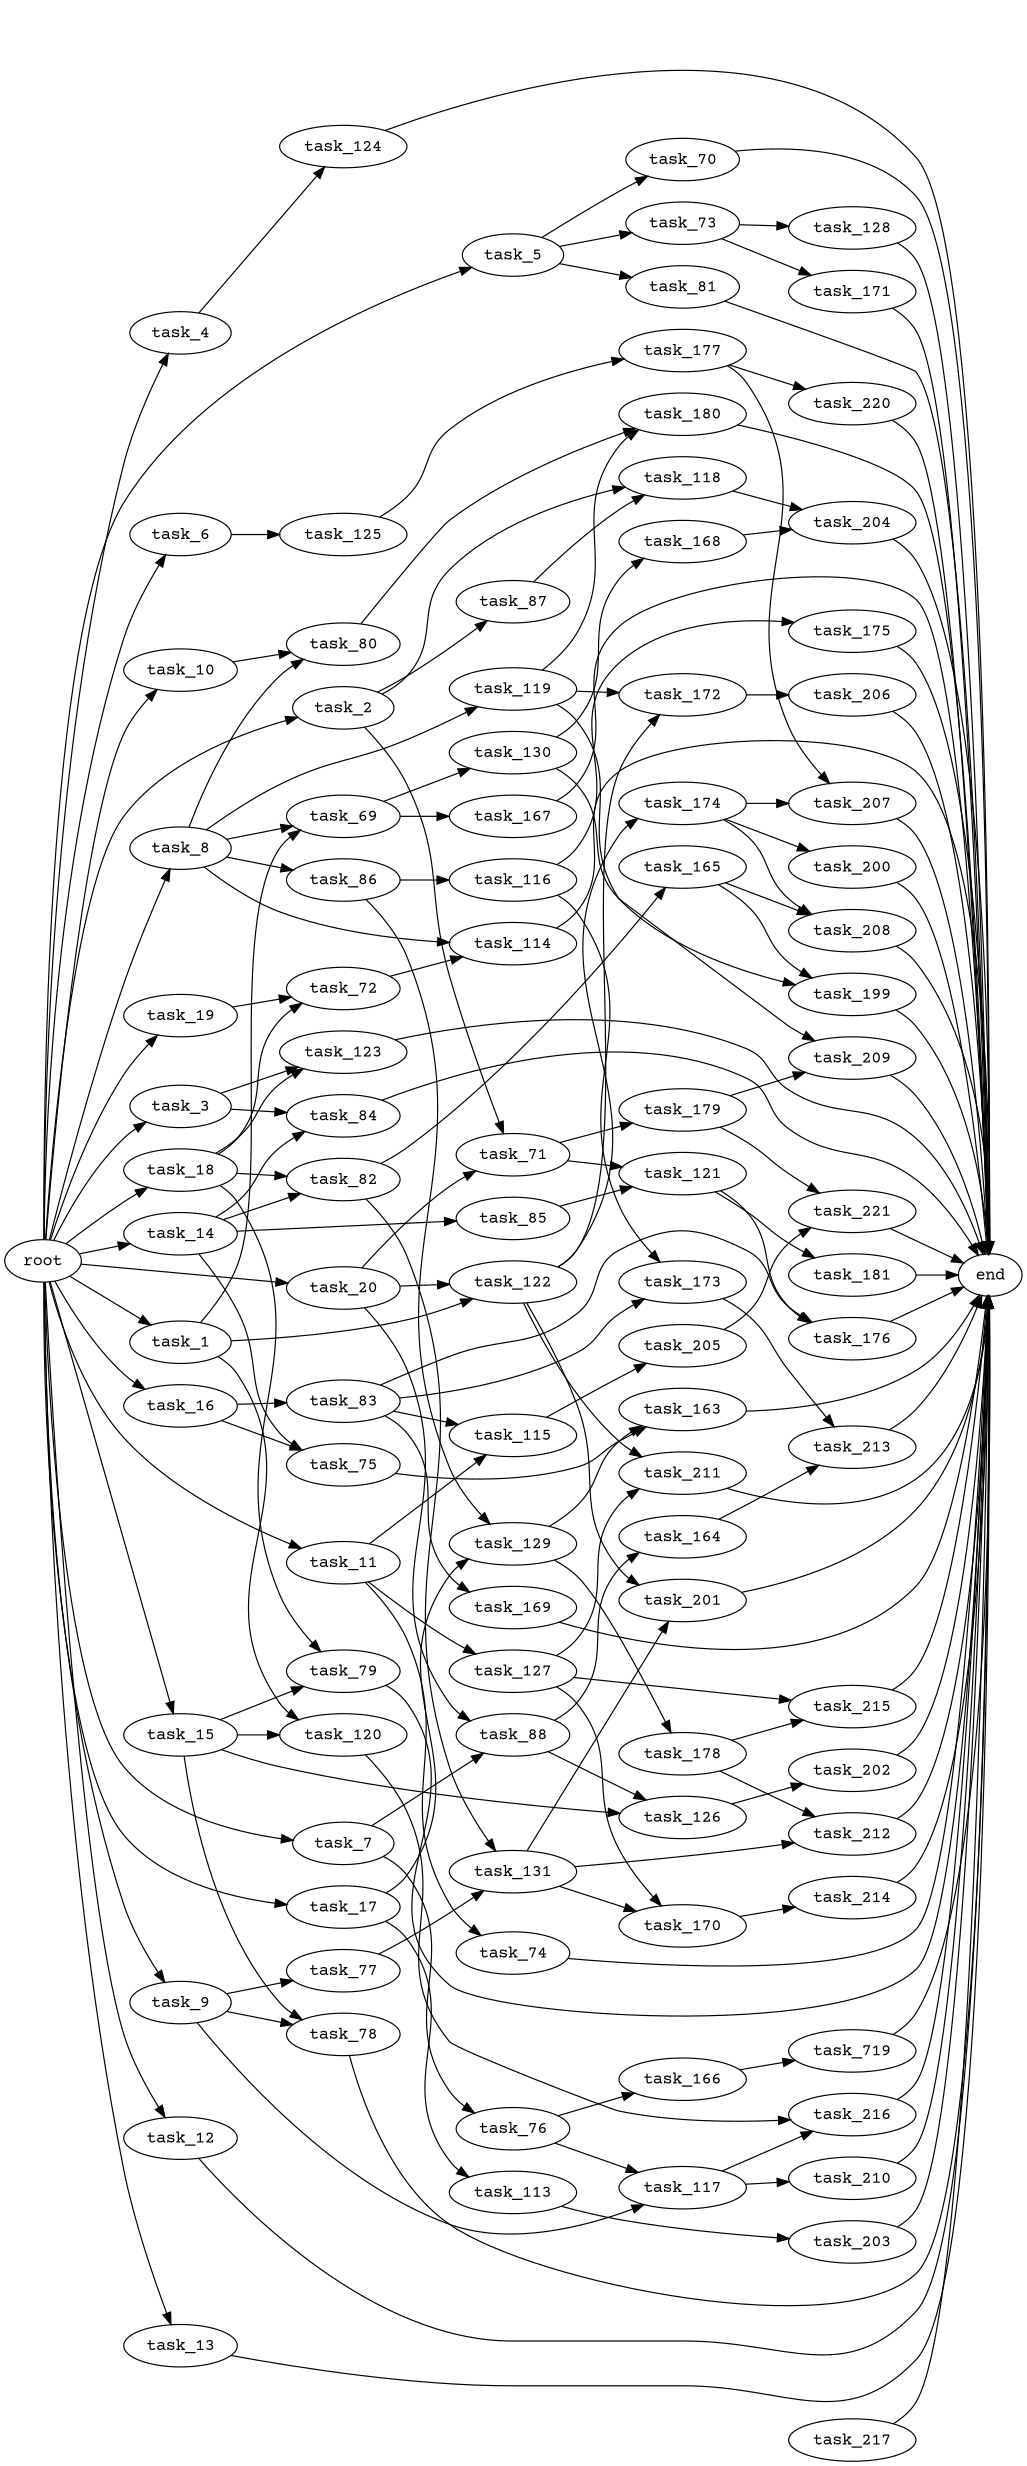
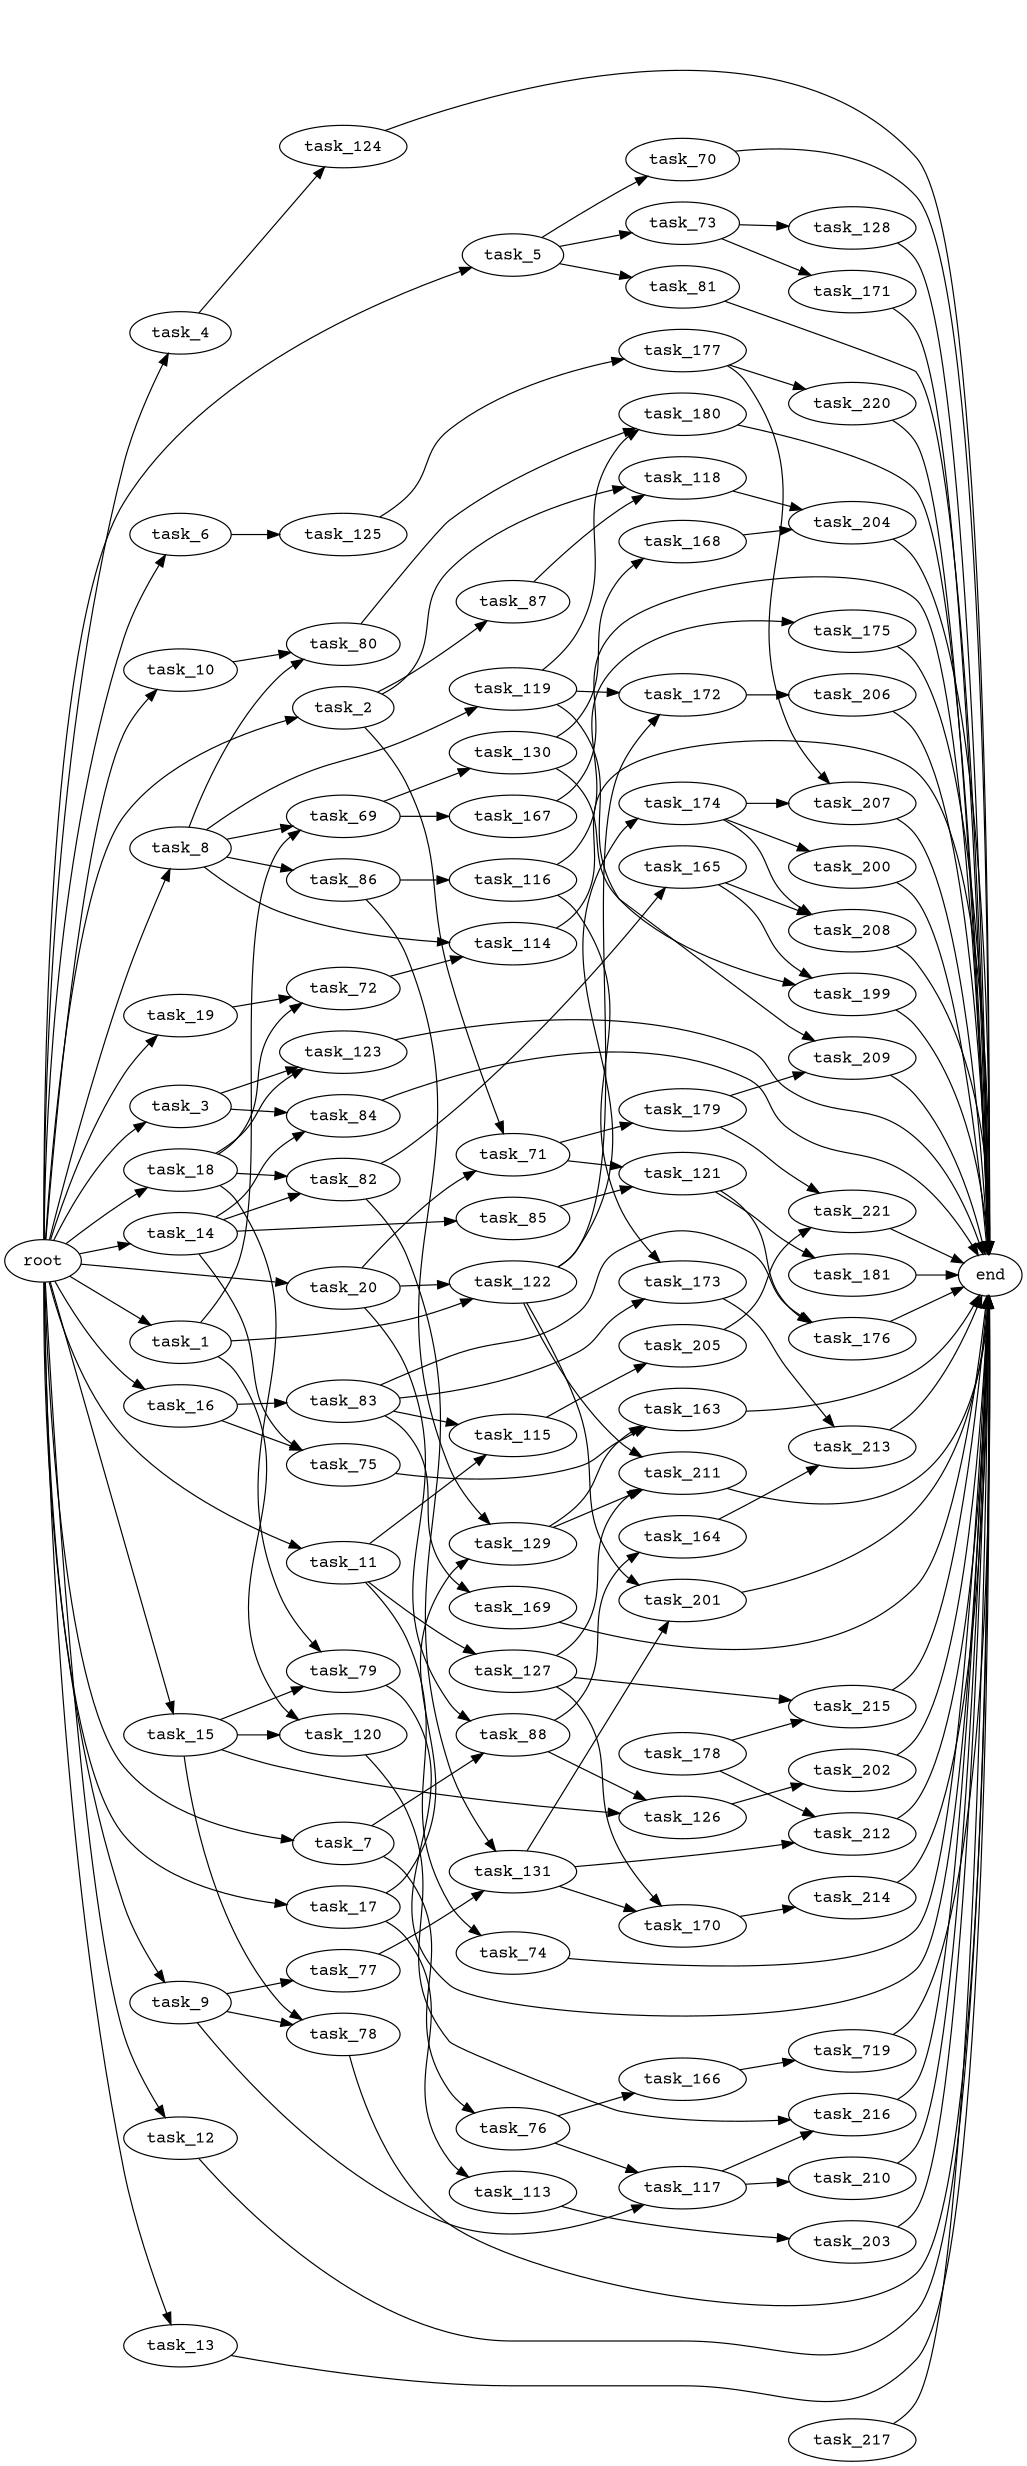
(613, 1626) -> (585, 1514)
